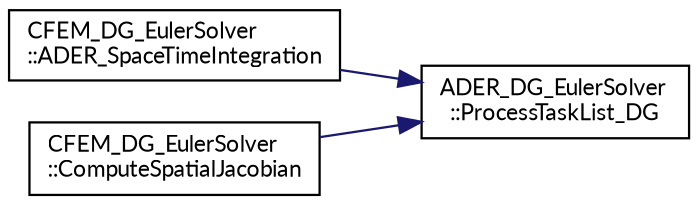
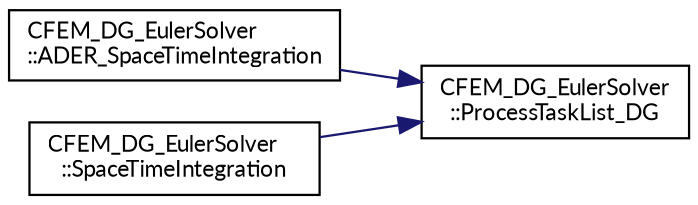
(555, 102) -> (555, 102)
(175, 159) -> (175, 159)
